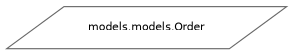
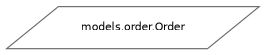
(147, 28) -> (133, 28)
